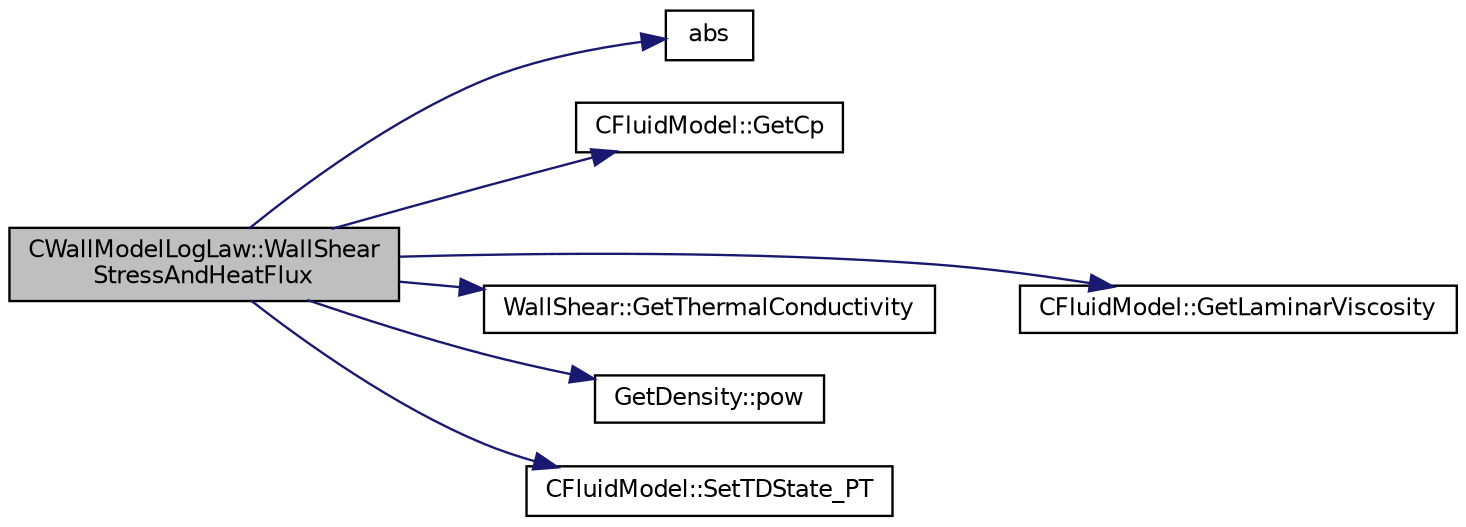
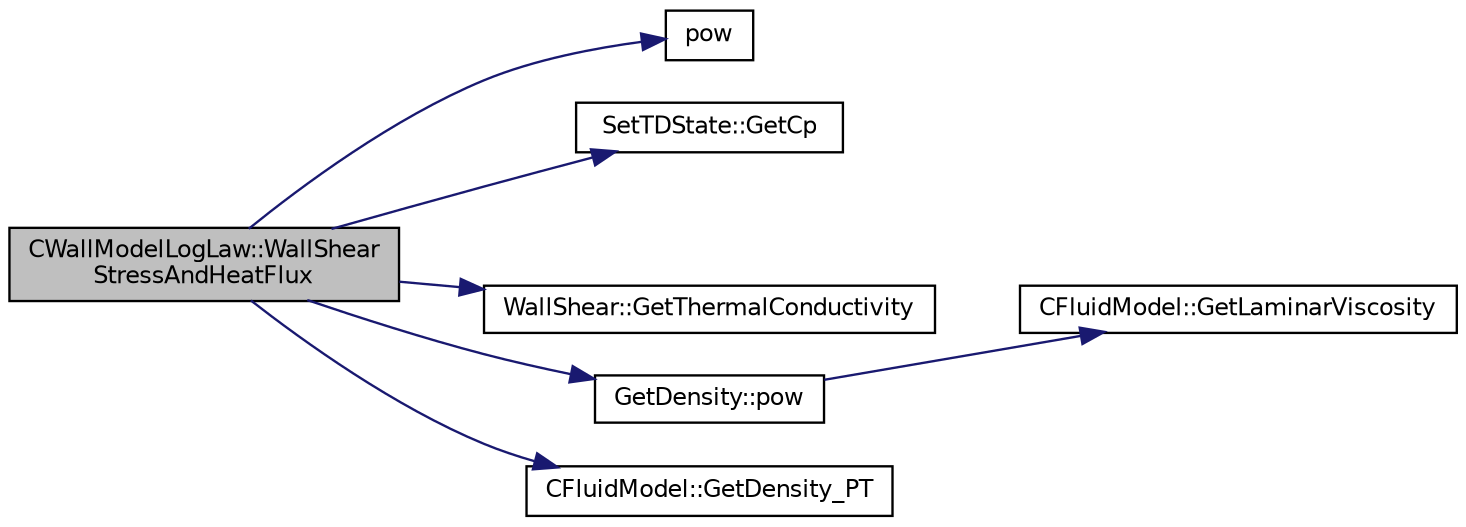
(710, 35) -> (710, 35)
(710, 128) -> (710, 128)
(745, 256) -> (952, 358)
(710, 491) -> (710, 491)
